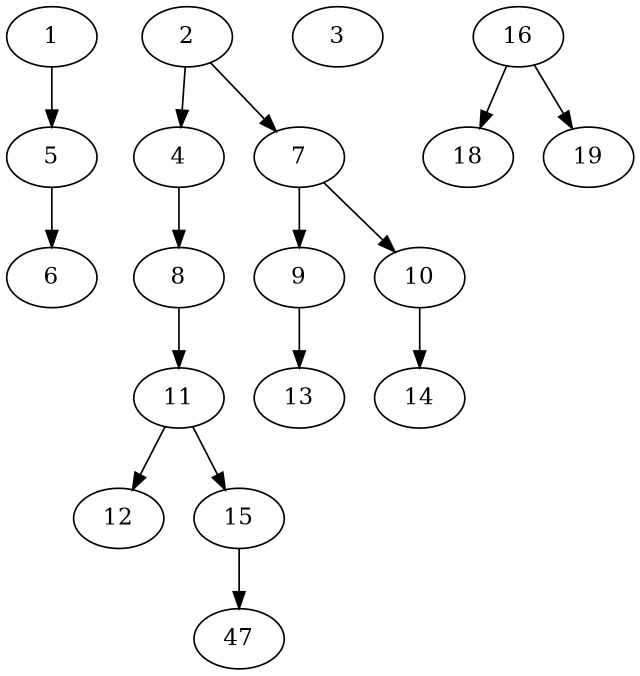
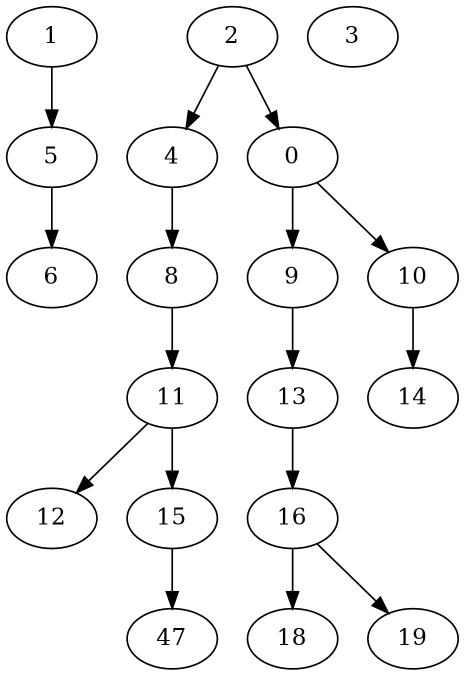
(299, 157) -> (293, 157)
none -> (293, 450)
